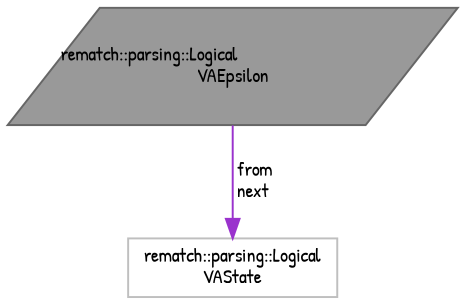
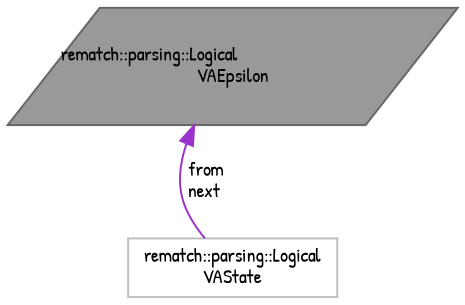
(233, 172) -> (181, 194)
